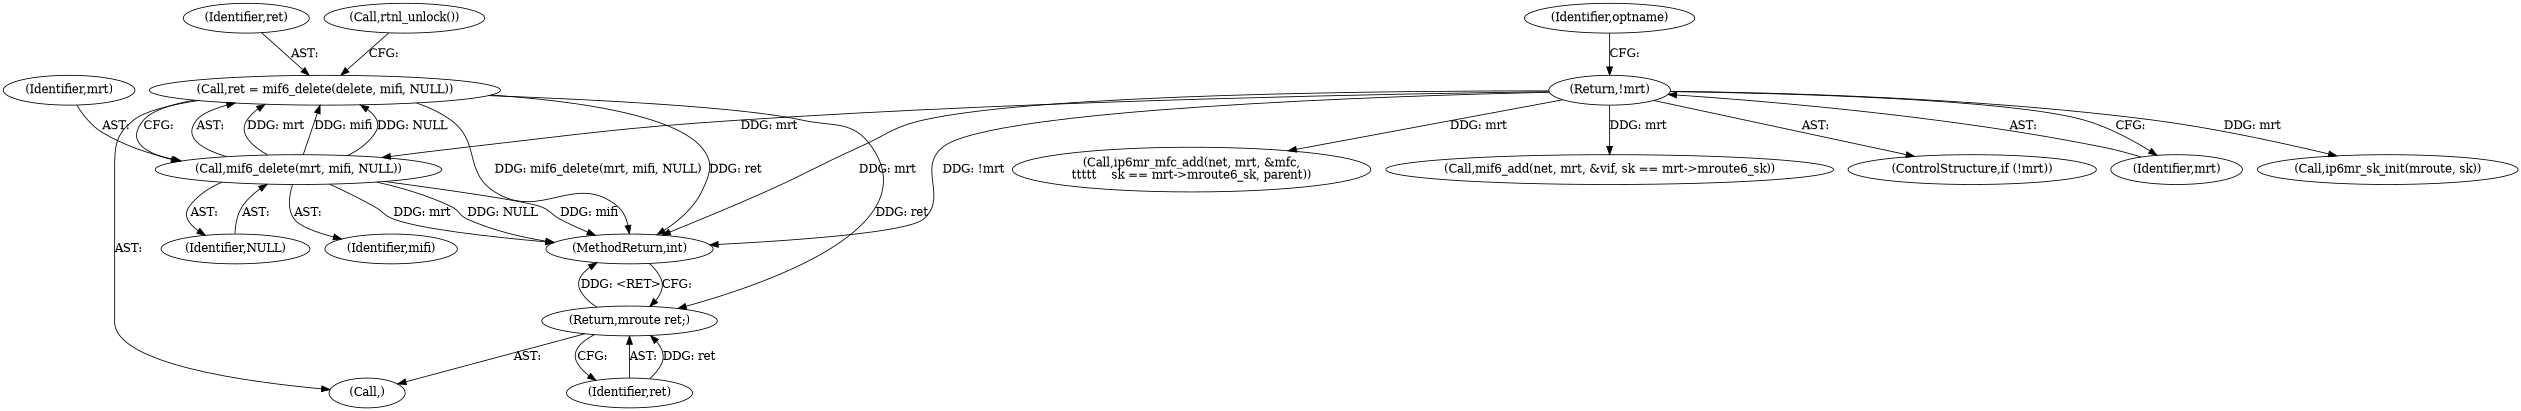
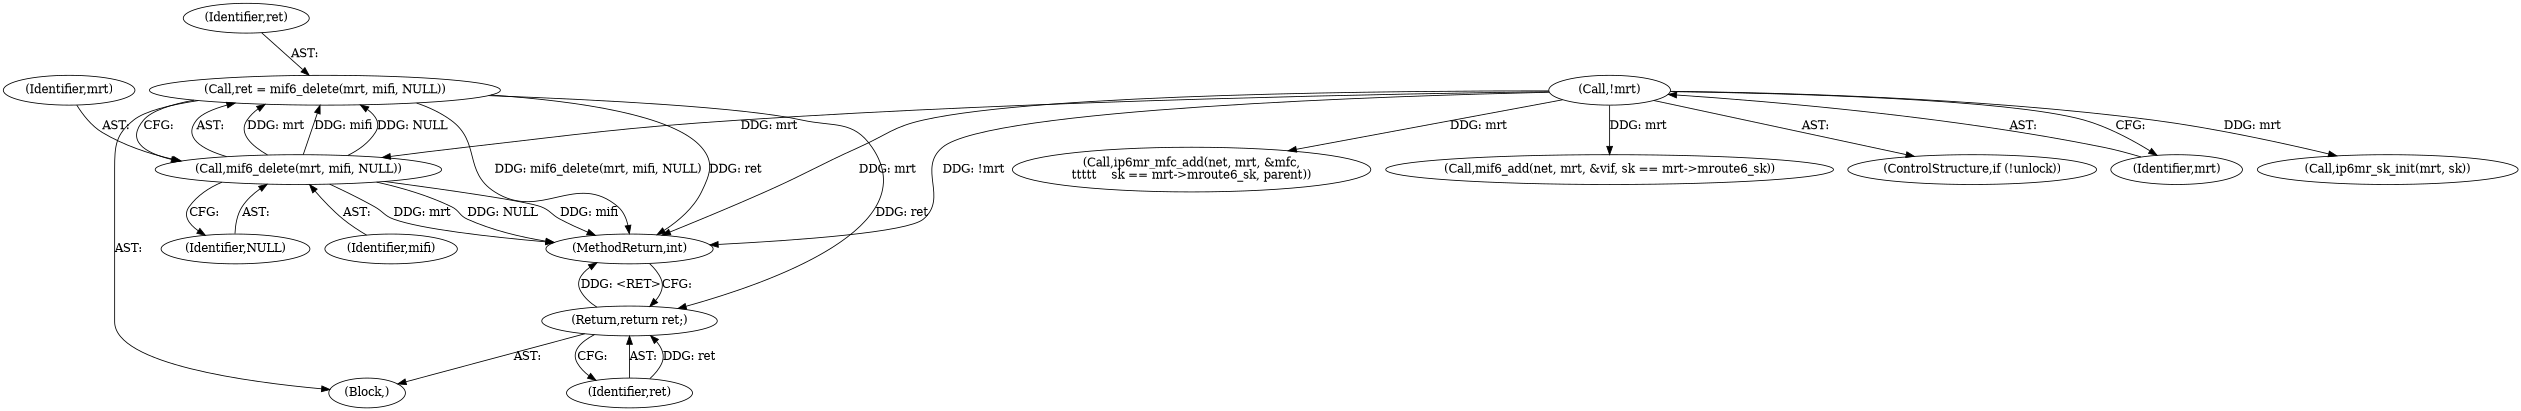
(404, 18) -> none
(1610, 18) -> none
(325, 90) -> (325, 90)
(1610, 90) -> (1610, 90)
(1972, 170) -> (1972, 170)
(2388, 170) -> (2388, 170)
(206, 213) -> (206, 213)
(297, 222) -> (339, 215)
(630, 321) -> (630, 321)
(367, 393) -> (367, 393)
